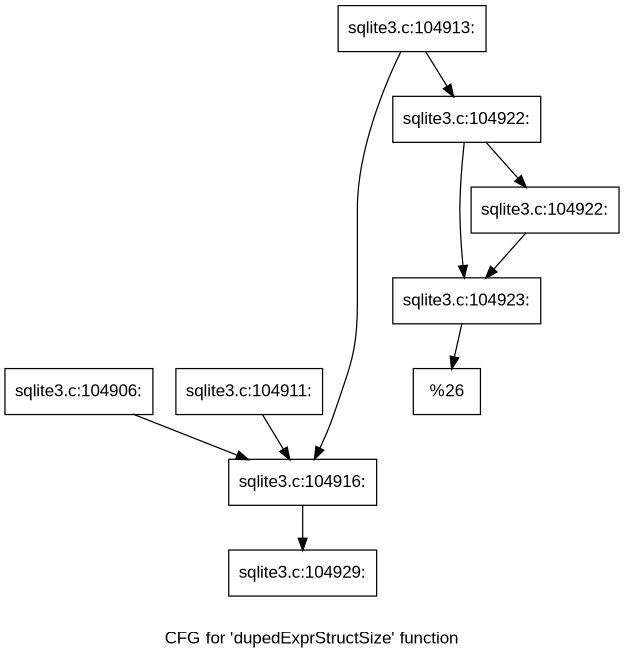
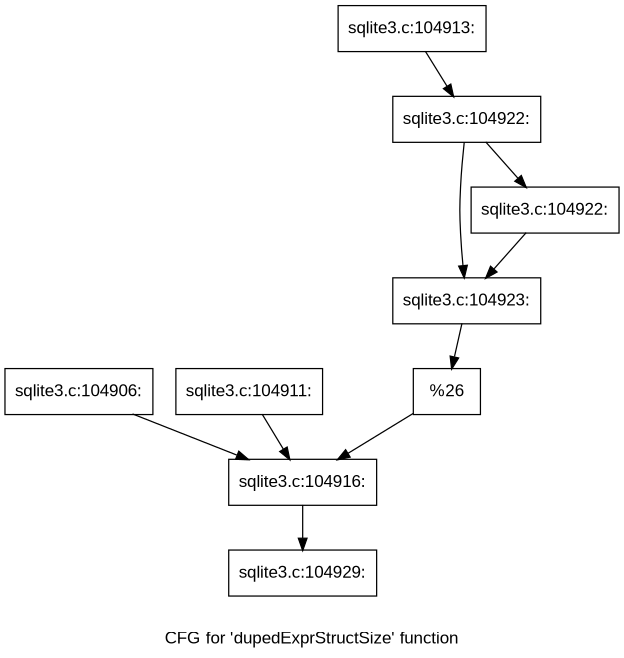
(357, 249) -> (380, 433)
